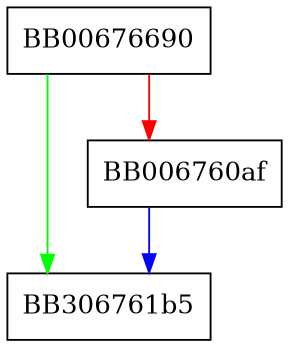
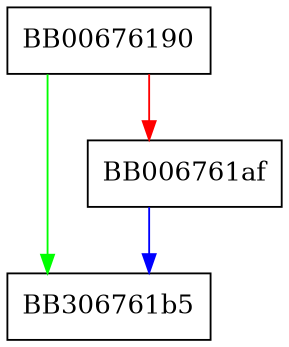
(109, 41) -> (109, 41)
(185, 174) -> (185, 174)
